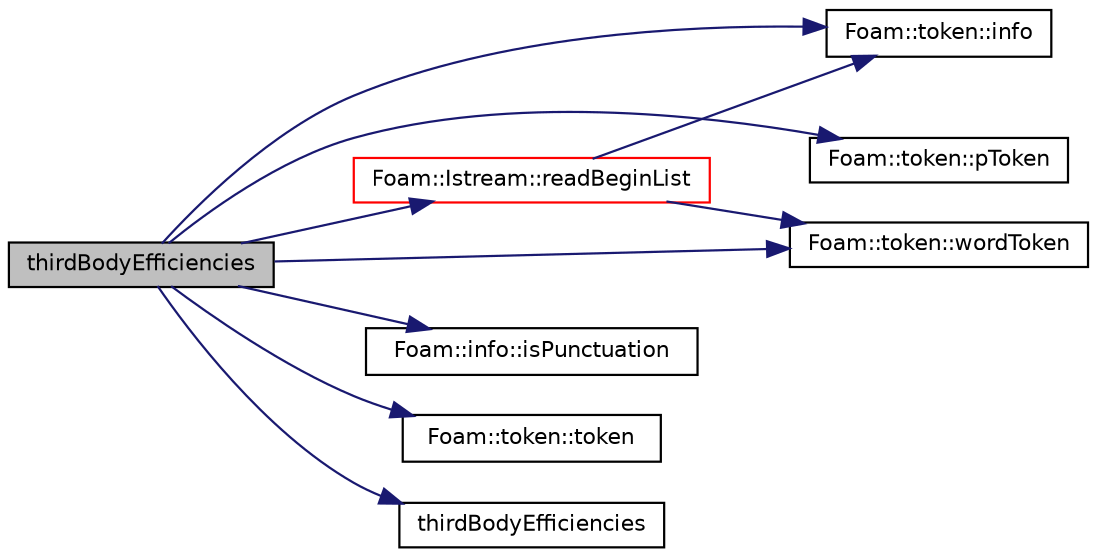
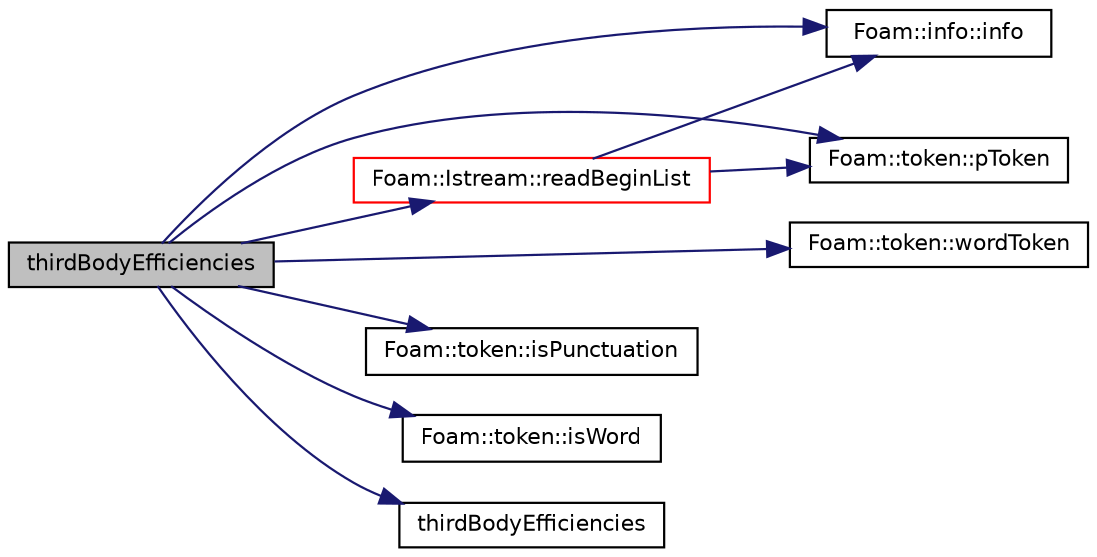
(939, 33) -> (939, 33)
(724, 211) -> (748, 170)
(532, 352) -> (532, 352)
(532, 438) -> (532, 438)
